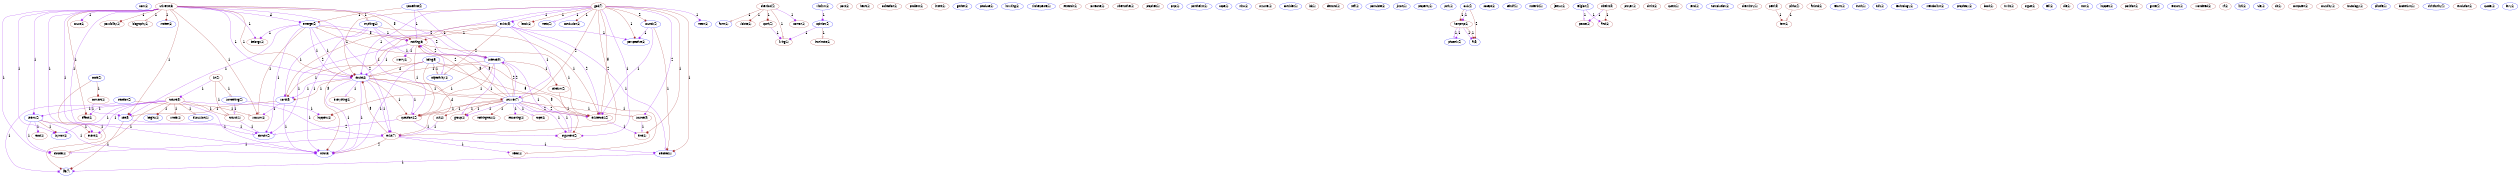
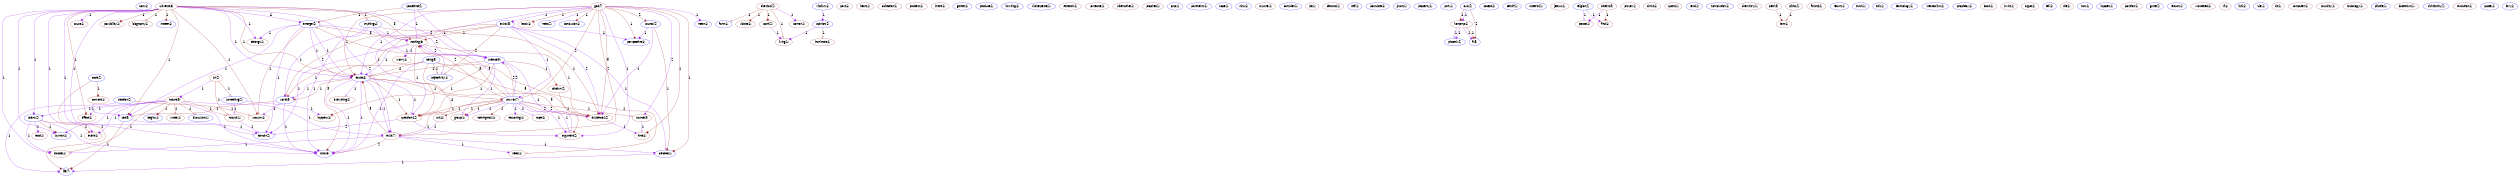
(452, 56) -> (452, 56)
